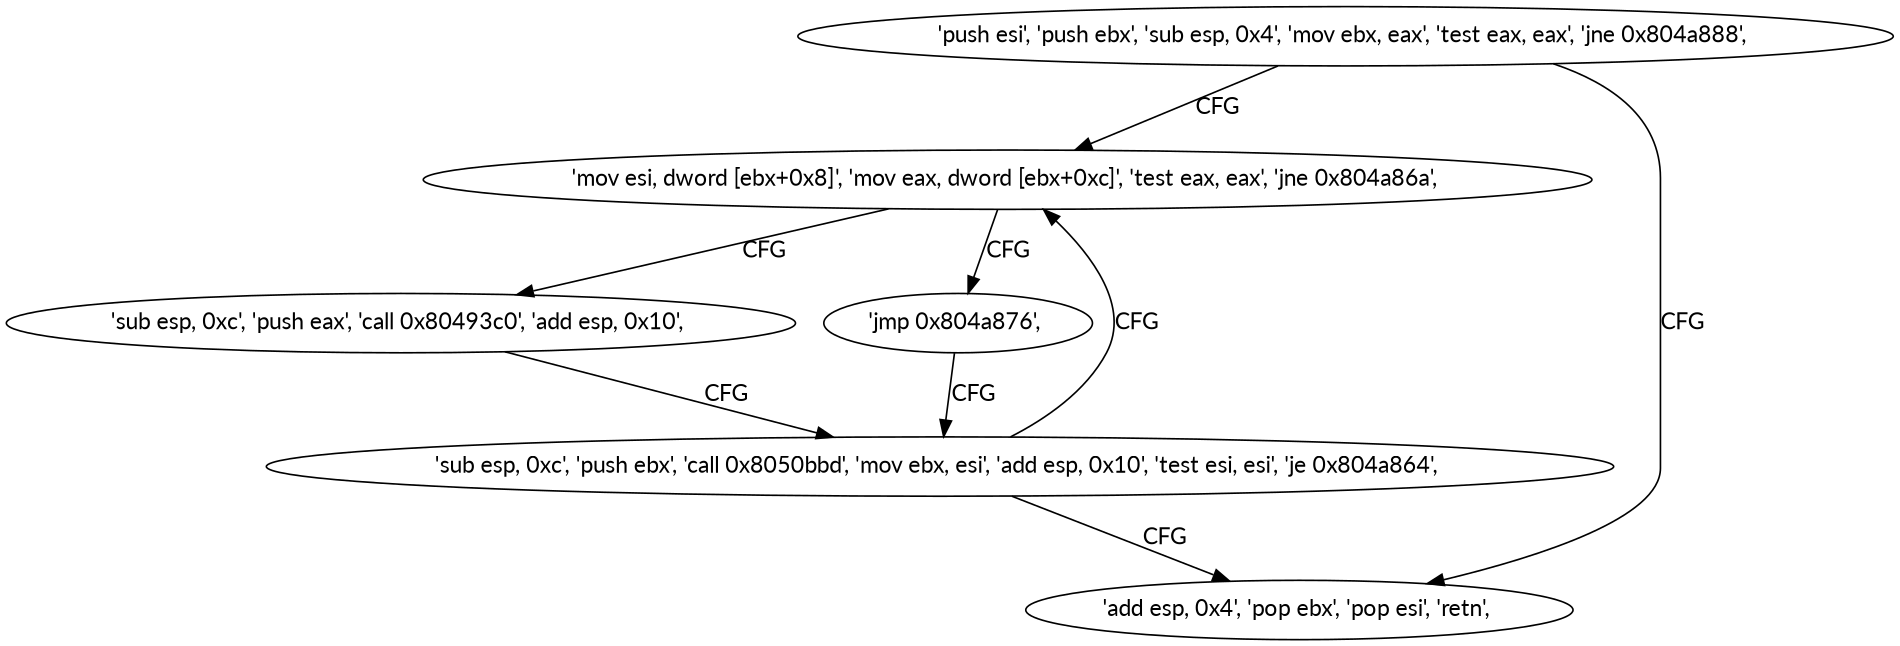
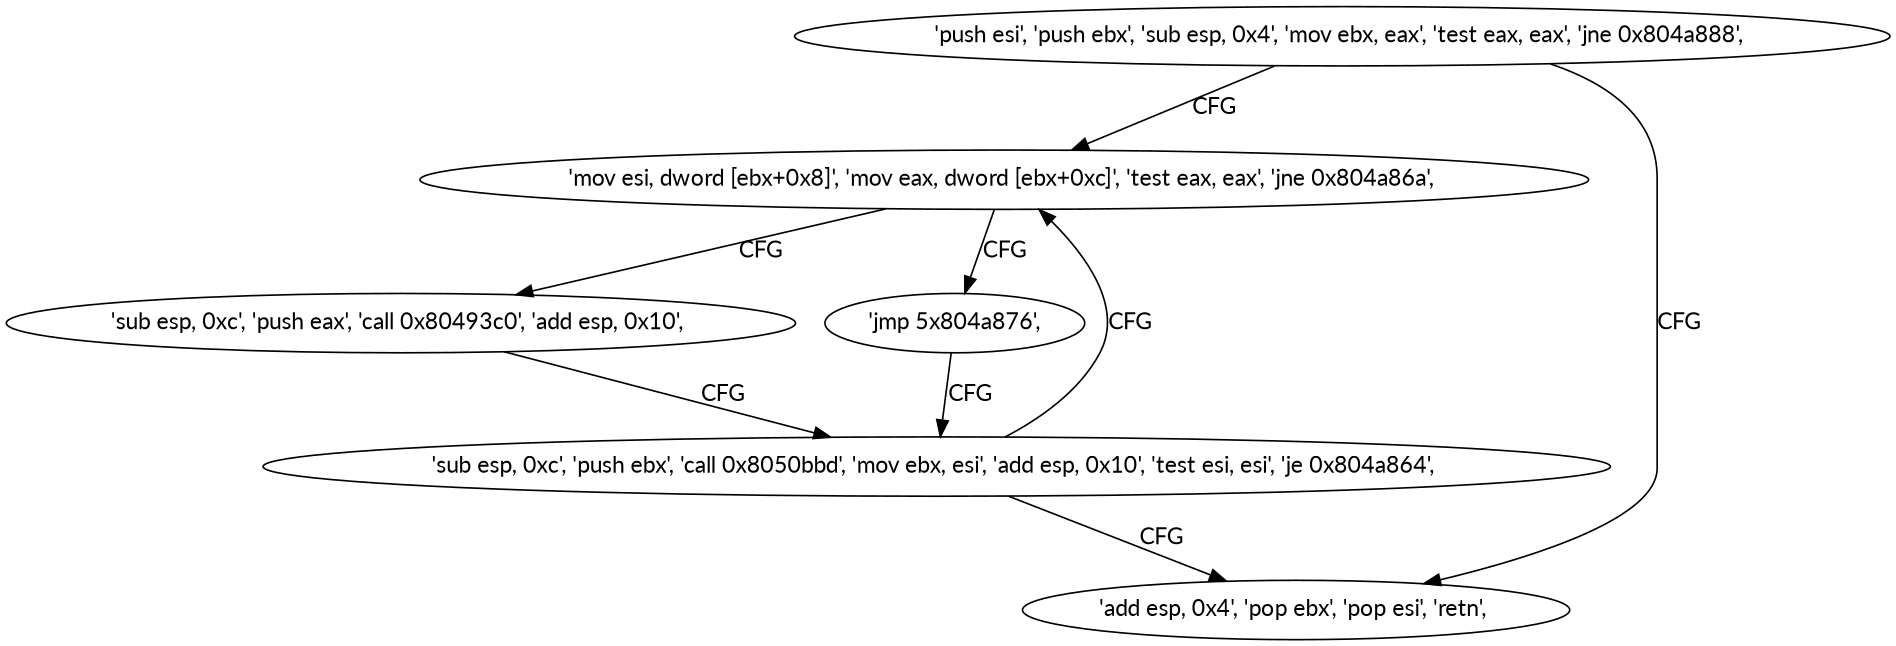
(958, 323) -> (955, 323)
